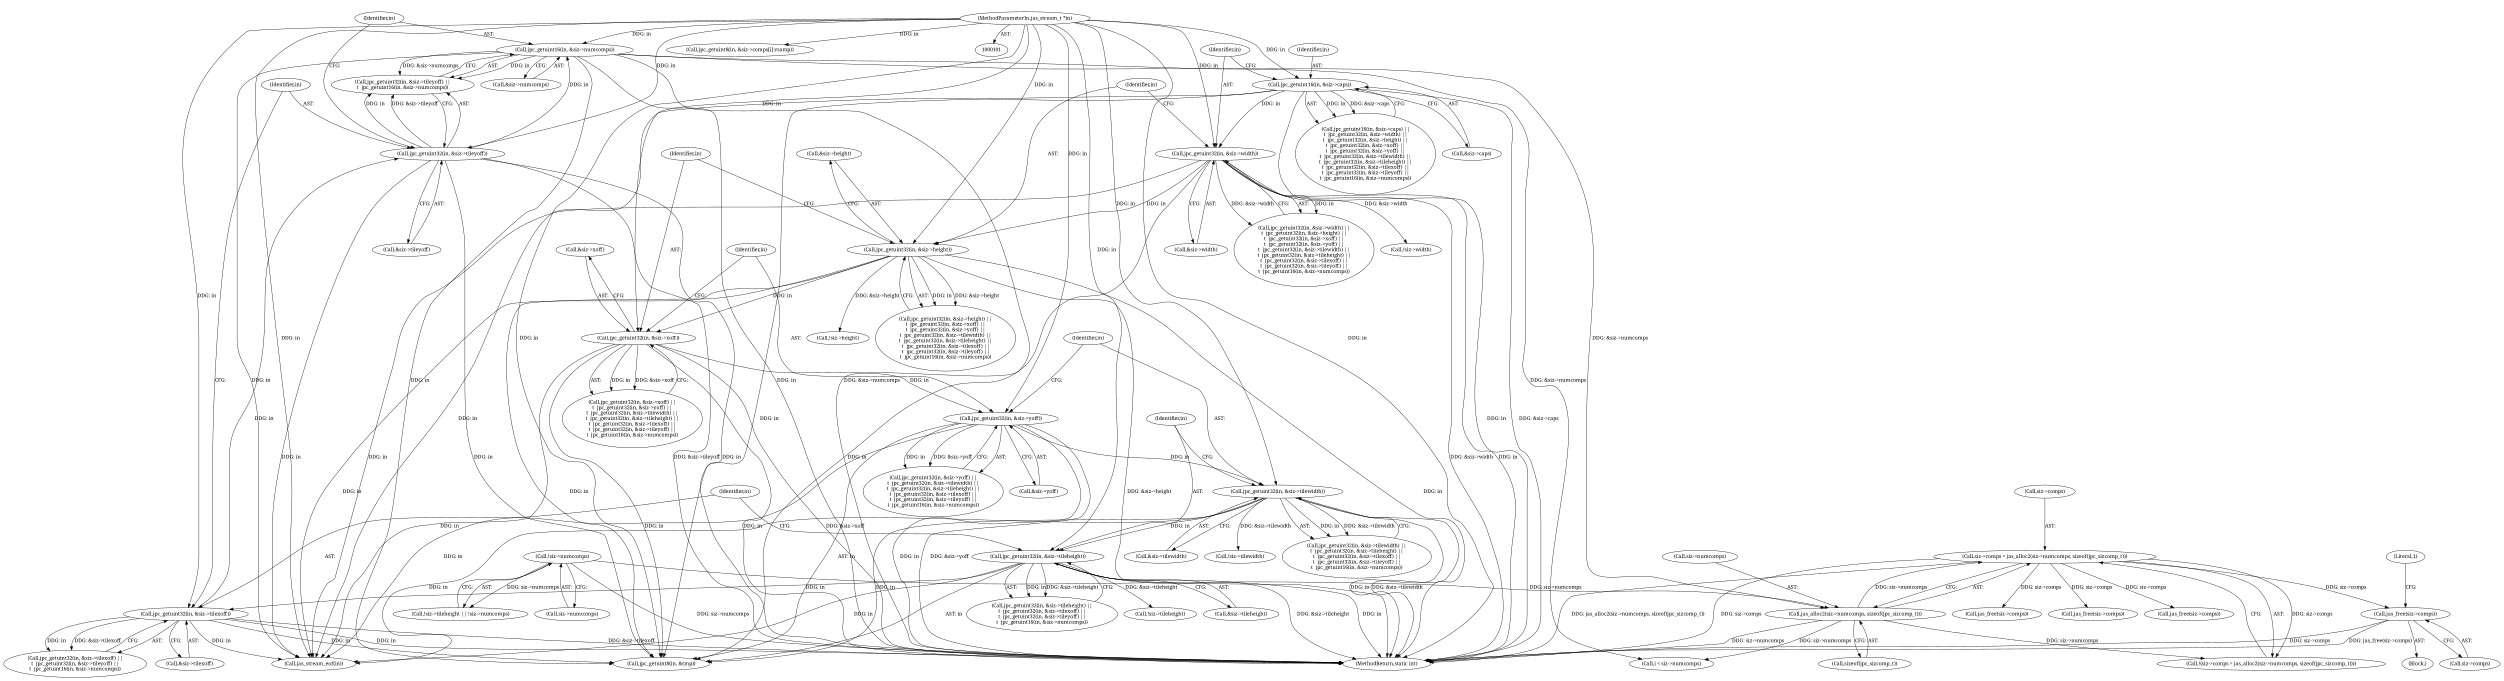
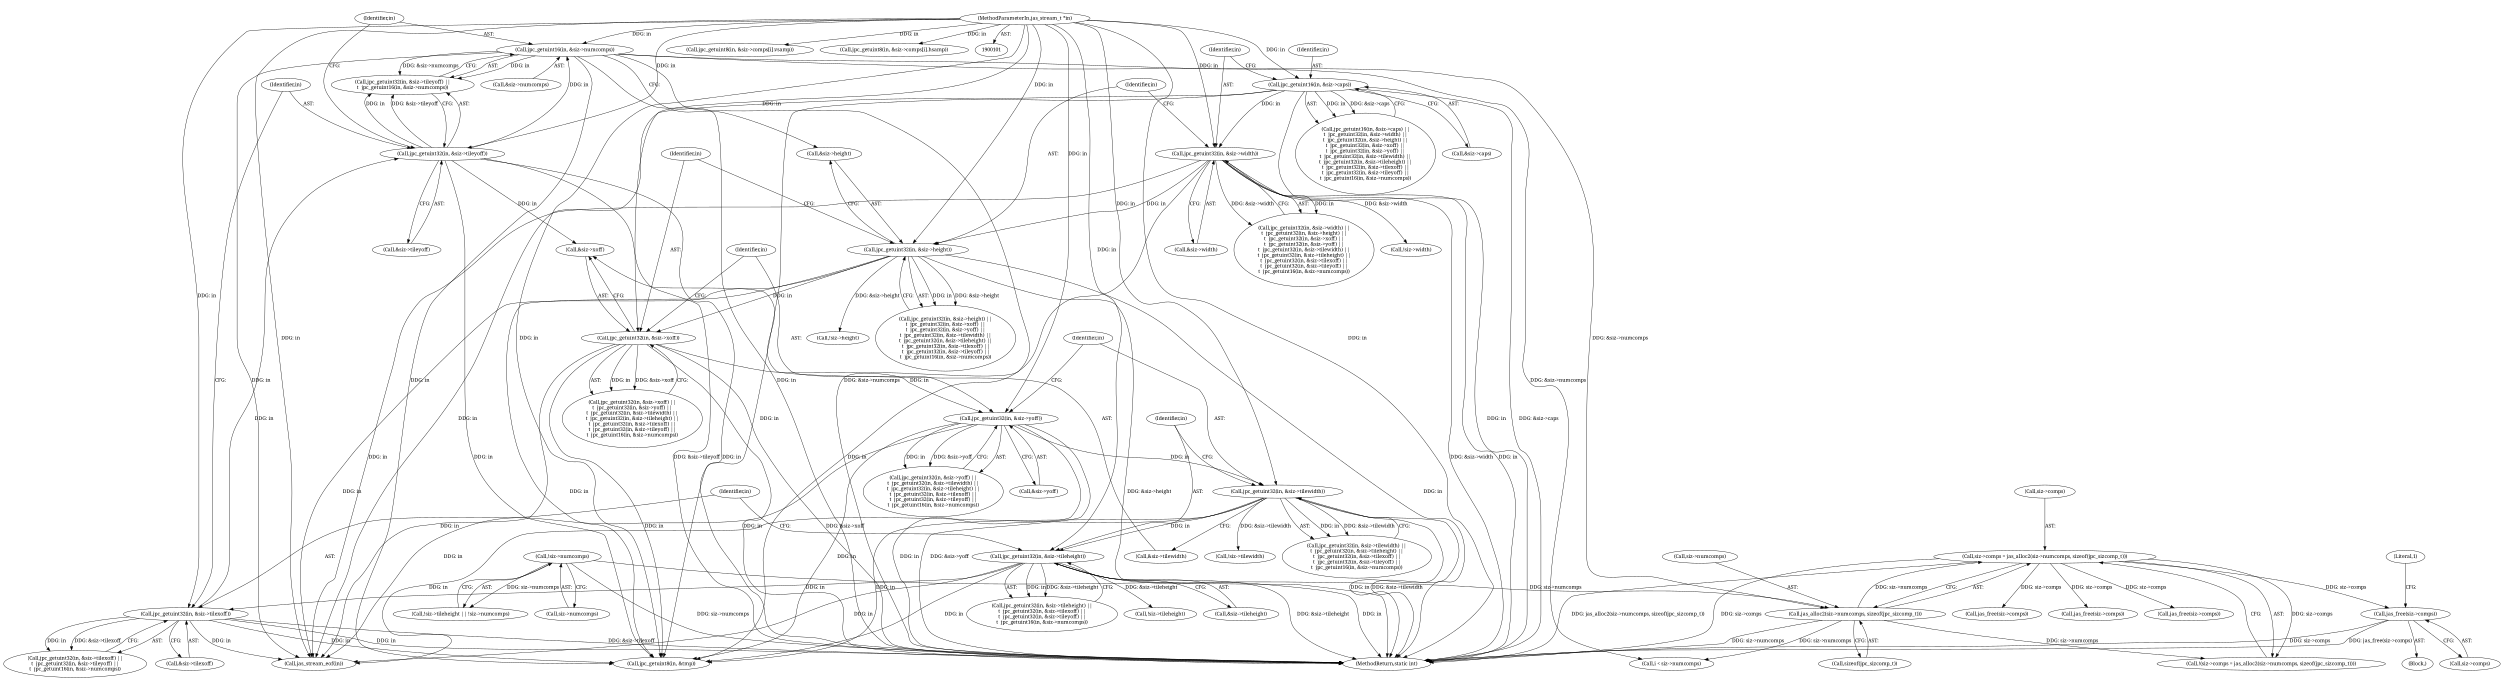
none -> (894, 50)
(991, 50) -> (991, 50)
(535, 64) -> (695, 112)
(298, 392) -> (512, 201)
(1205, 520) -> (939, 378)
(847, 557) -> (847, 557)
(954, 614) -> (954, 614)
